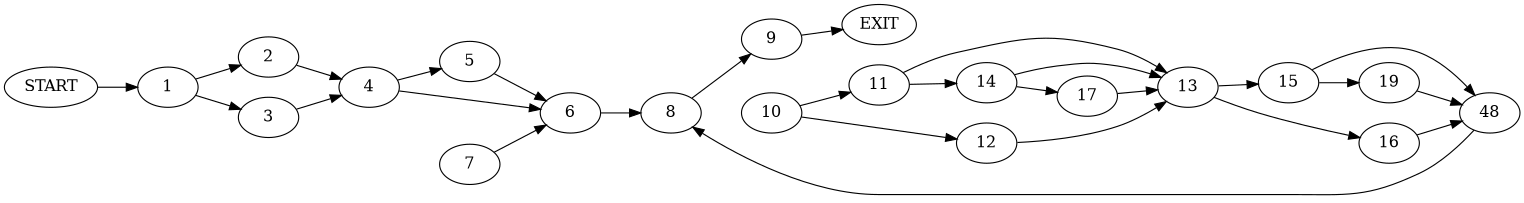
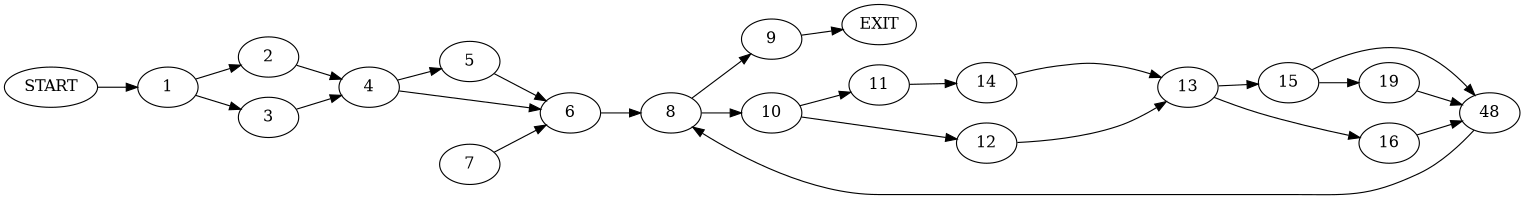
(1030, 39) -> none
(1087, 96) -> none
none -> (716, 113)
